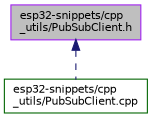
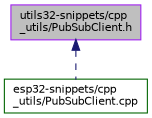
(76, 22) -> (76, 22)
